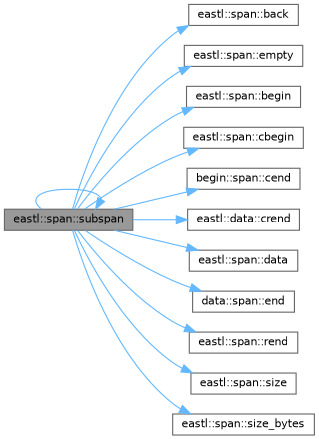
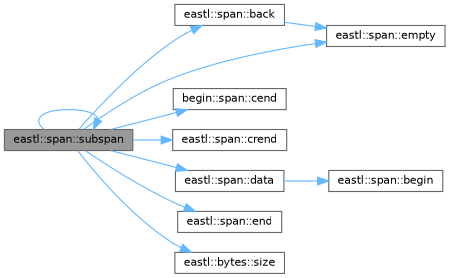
none -> (300, 24)
(244, 138) -> none
(125, 154) -> (301, 181)
(244, 220) -> (230, 140)
(244, 302) -> (230, 222)
(244, 343) -> none
(244, 384) -> (230, 263)
(244, 425) -> none
